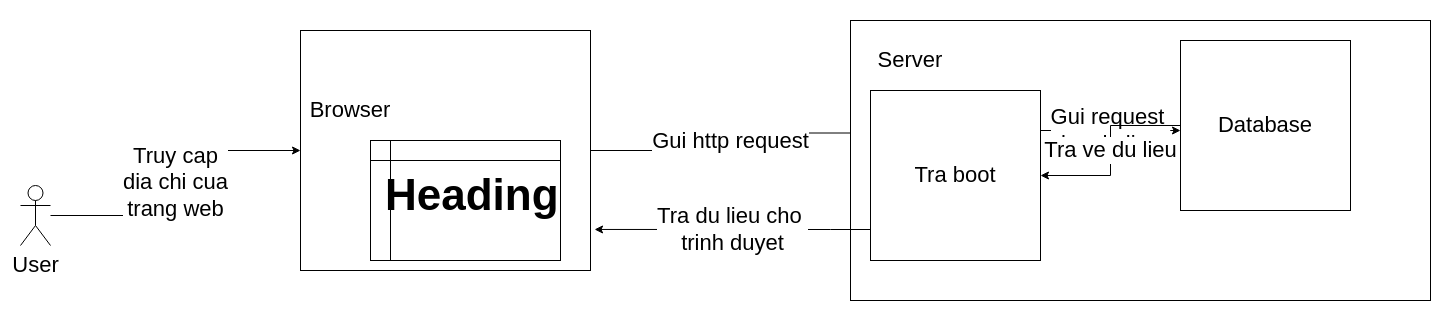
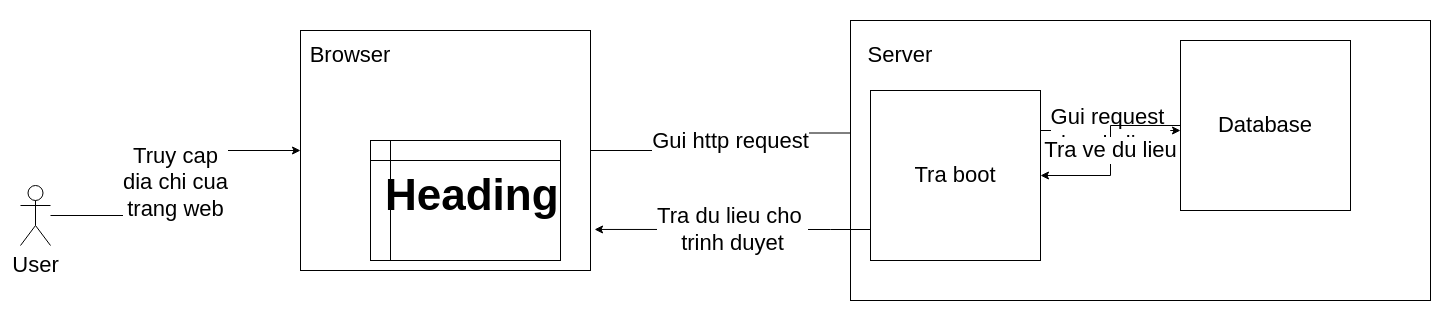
(911, 61) -> (901, 56)
(351, 111) -> (351, 56)
